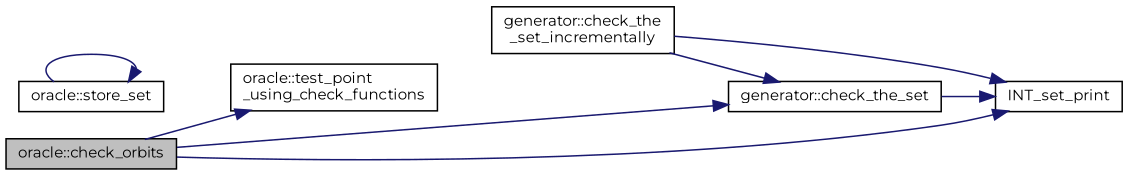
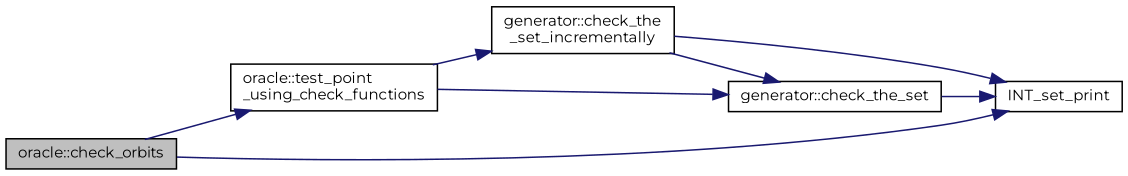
none -> (455, 60)
(91, 97) -> none
(445, 127) -> (575, 92)
